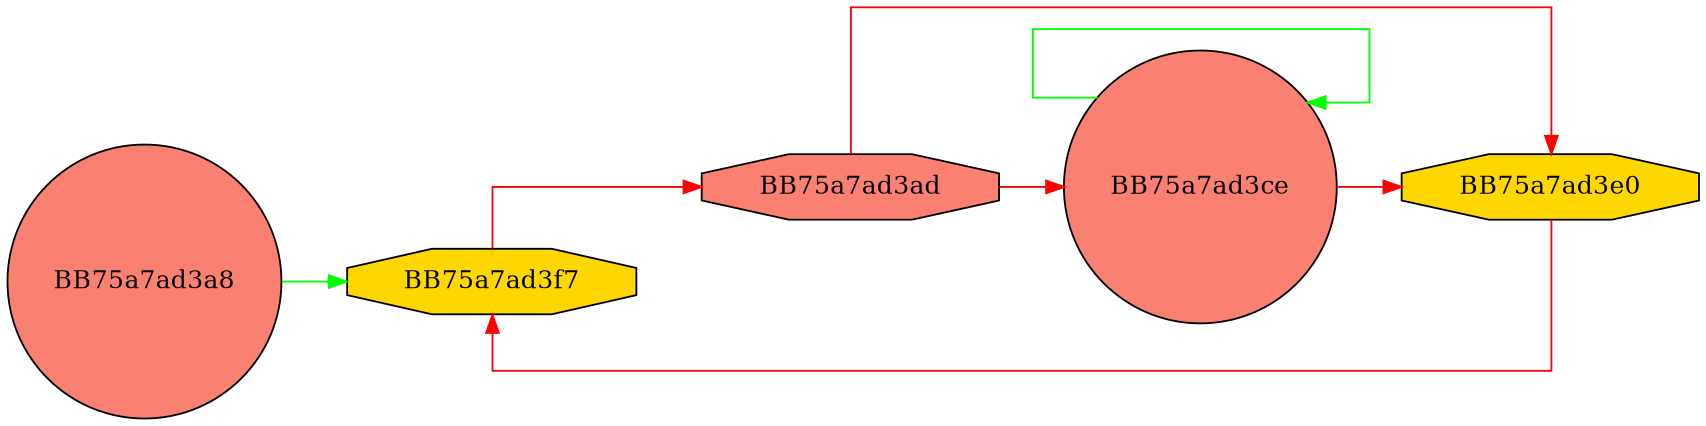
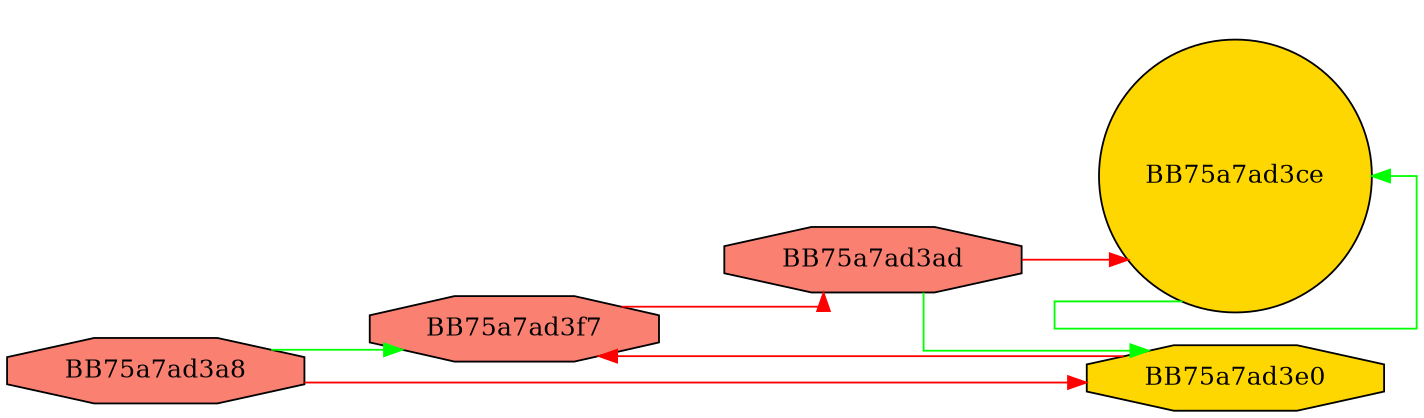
(1192, 7) -> (998, 351)
(1200, 187) -> (1235, 176)
(1360, 187) -> (686, 383)
(144, 282) -> (156, 371)
(492, 282) -> (514, 329)
